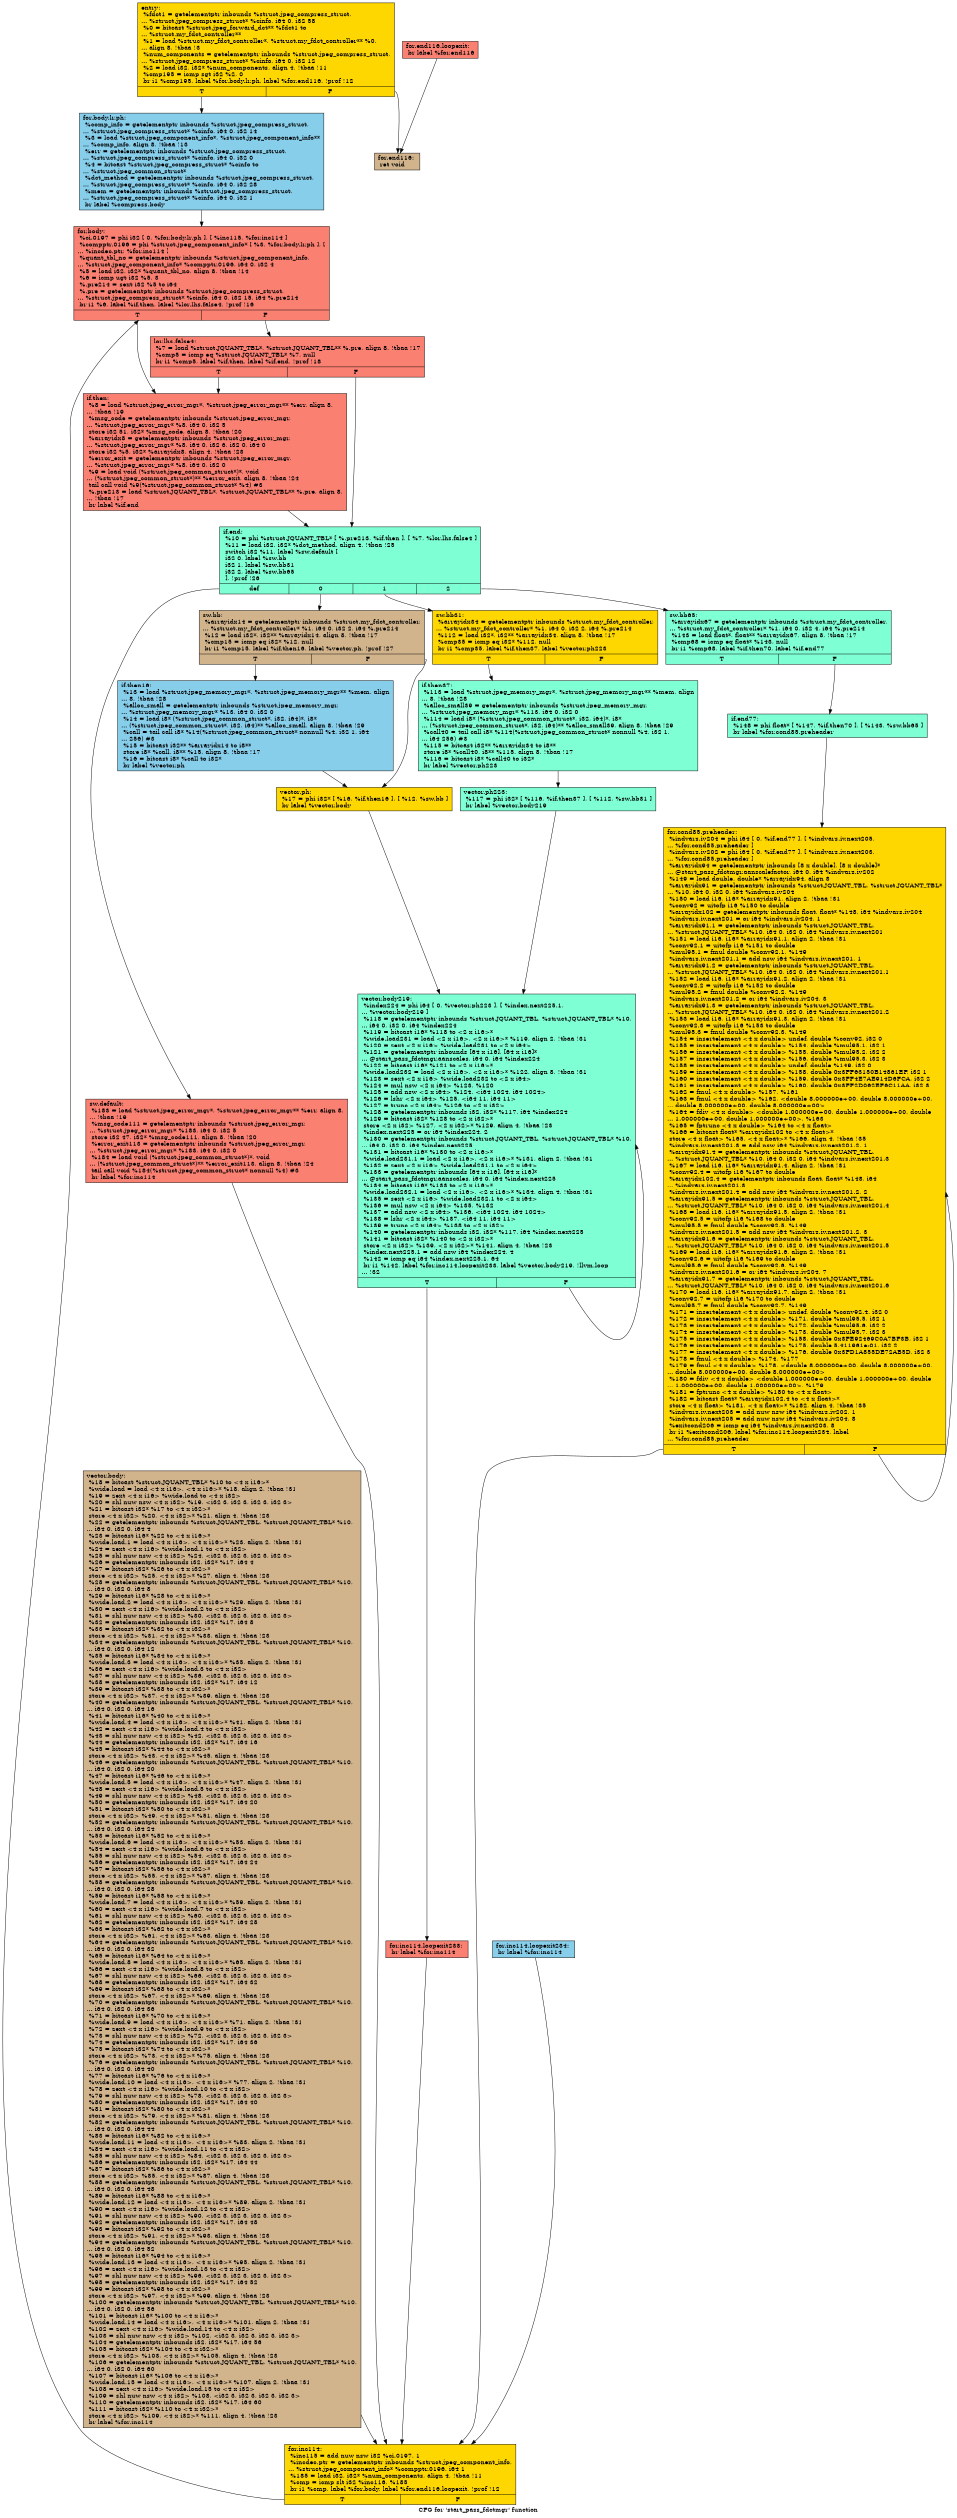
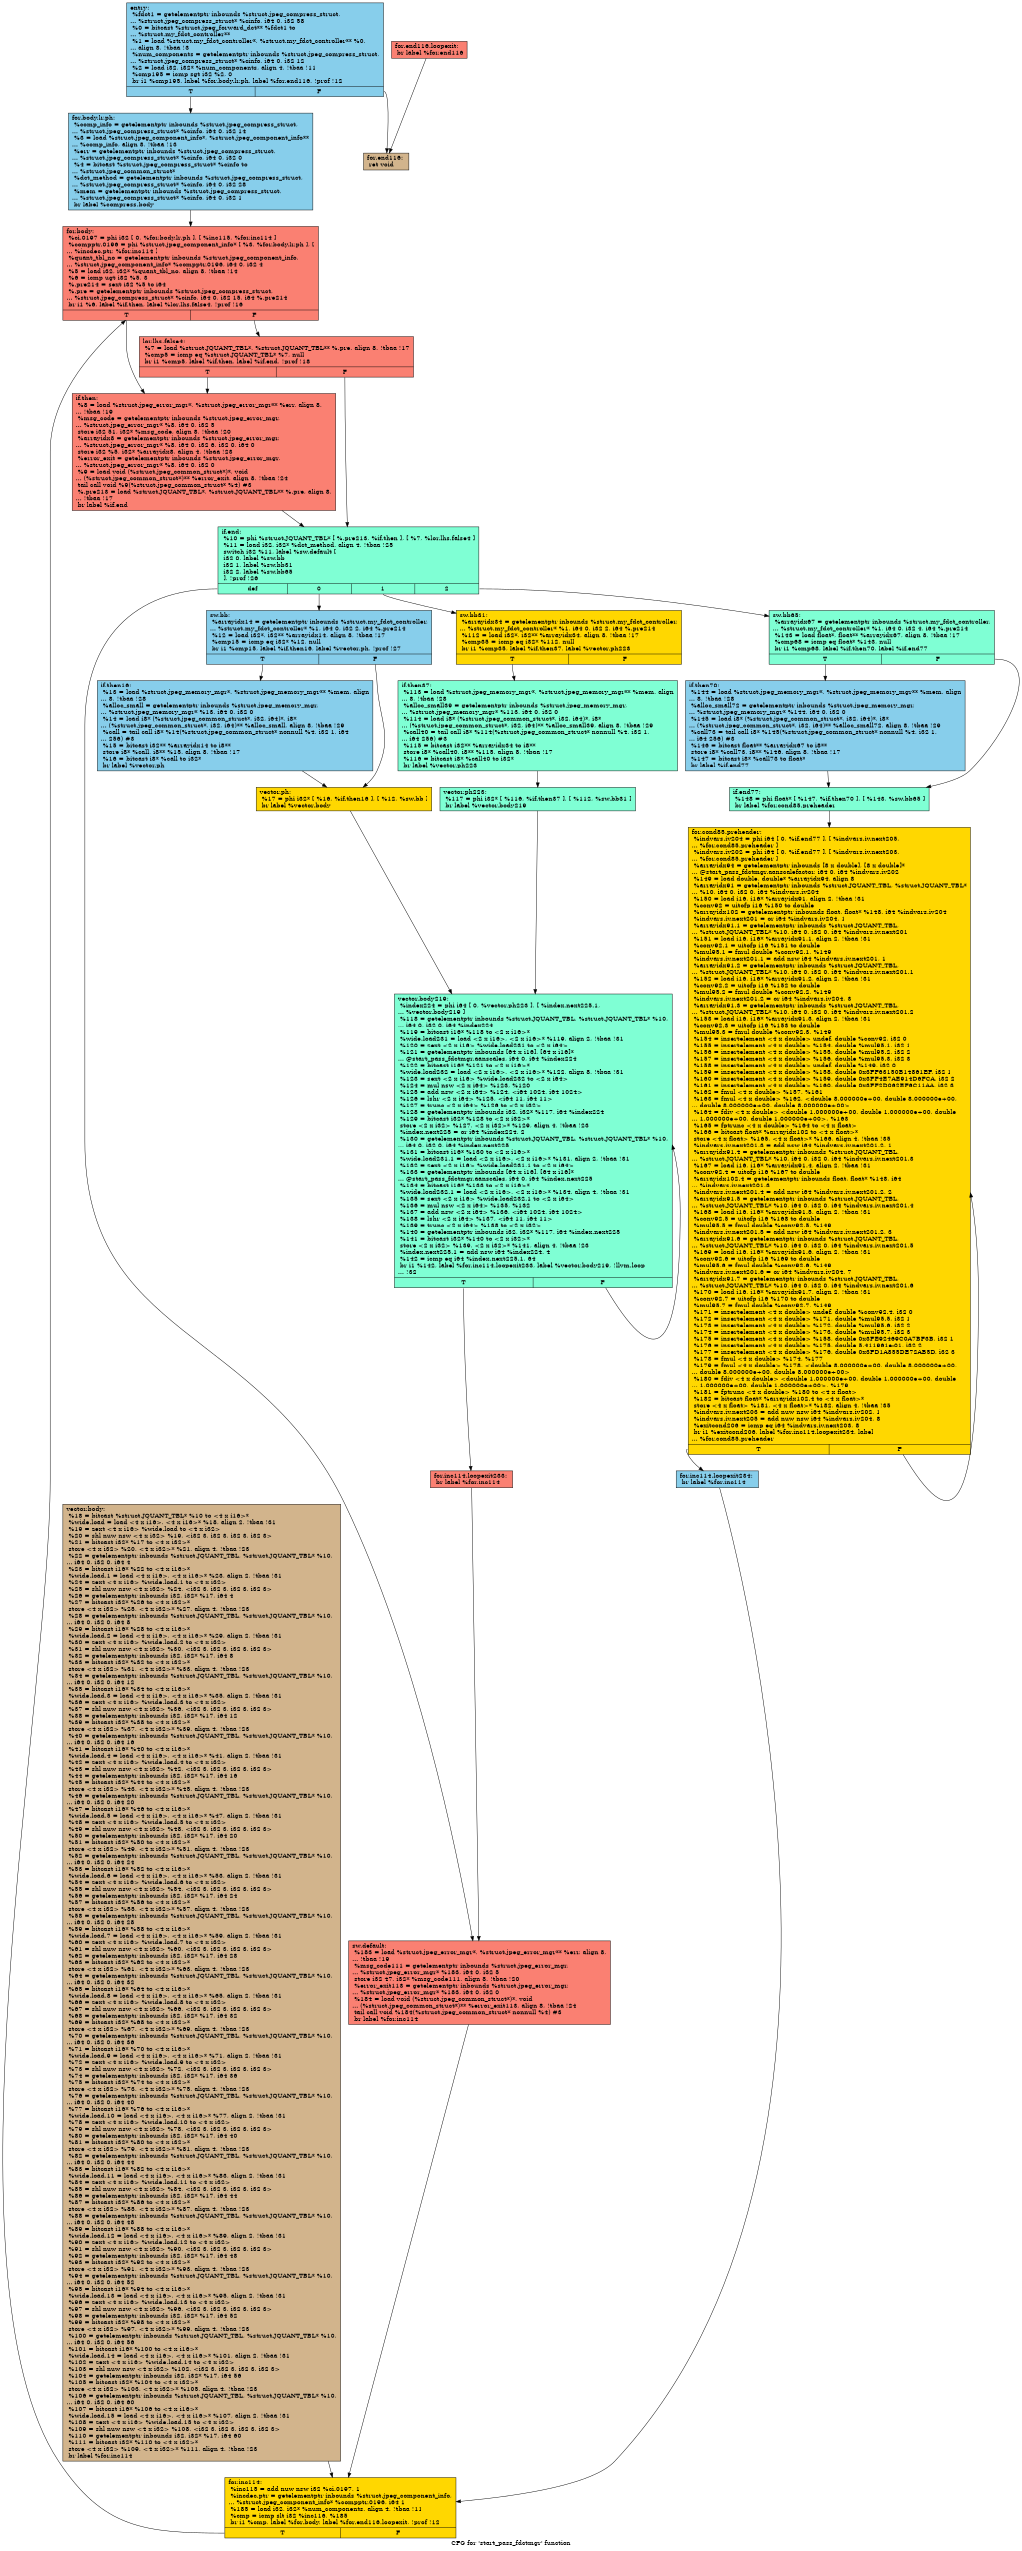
(266, 50) -> (255, 50)
(312, 637) -> (319, 637)
none -> (825, 726)
(476, 1868) -> (691, 1459)
(414, 2199) -> (475, 1712)
